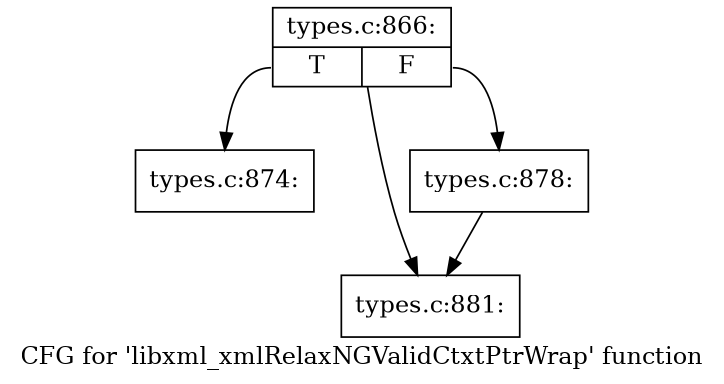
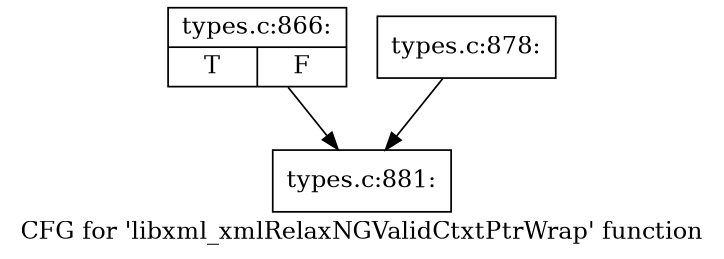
(486, 91) -> none
(225, 181) -> none
